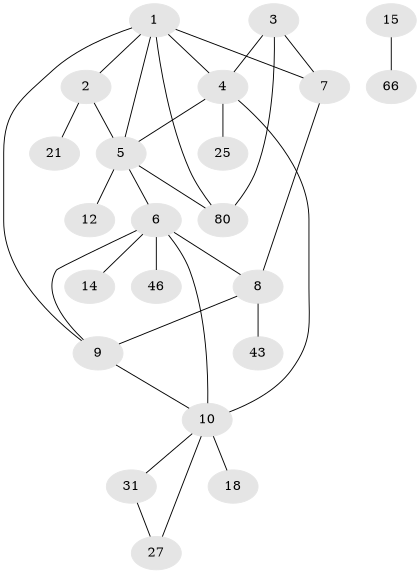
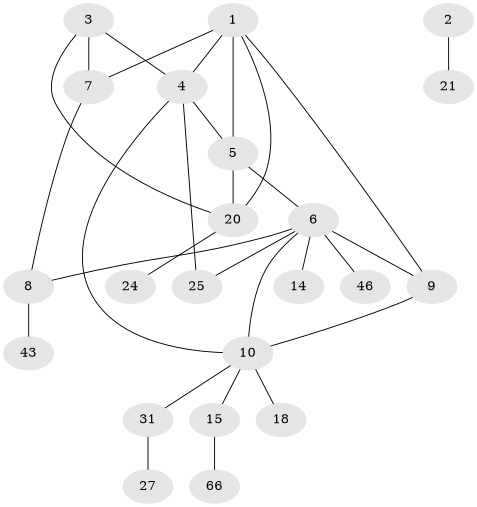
(120, 54) -> none
(104, 120) -> none
(90, 220) -> none
(223, 220) -> (233, 220)
none -> (255, 253)
none -> (130, 287)
(178, 320) -> none
(182, 486) -> (231, 387)
